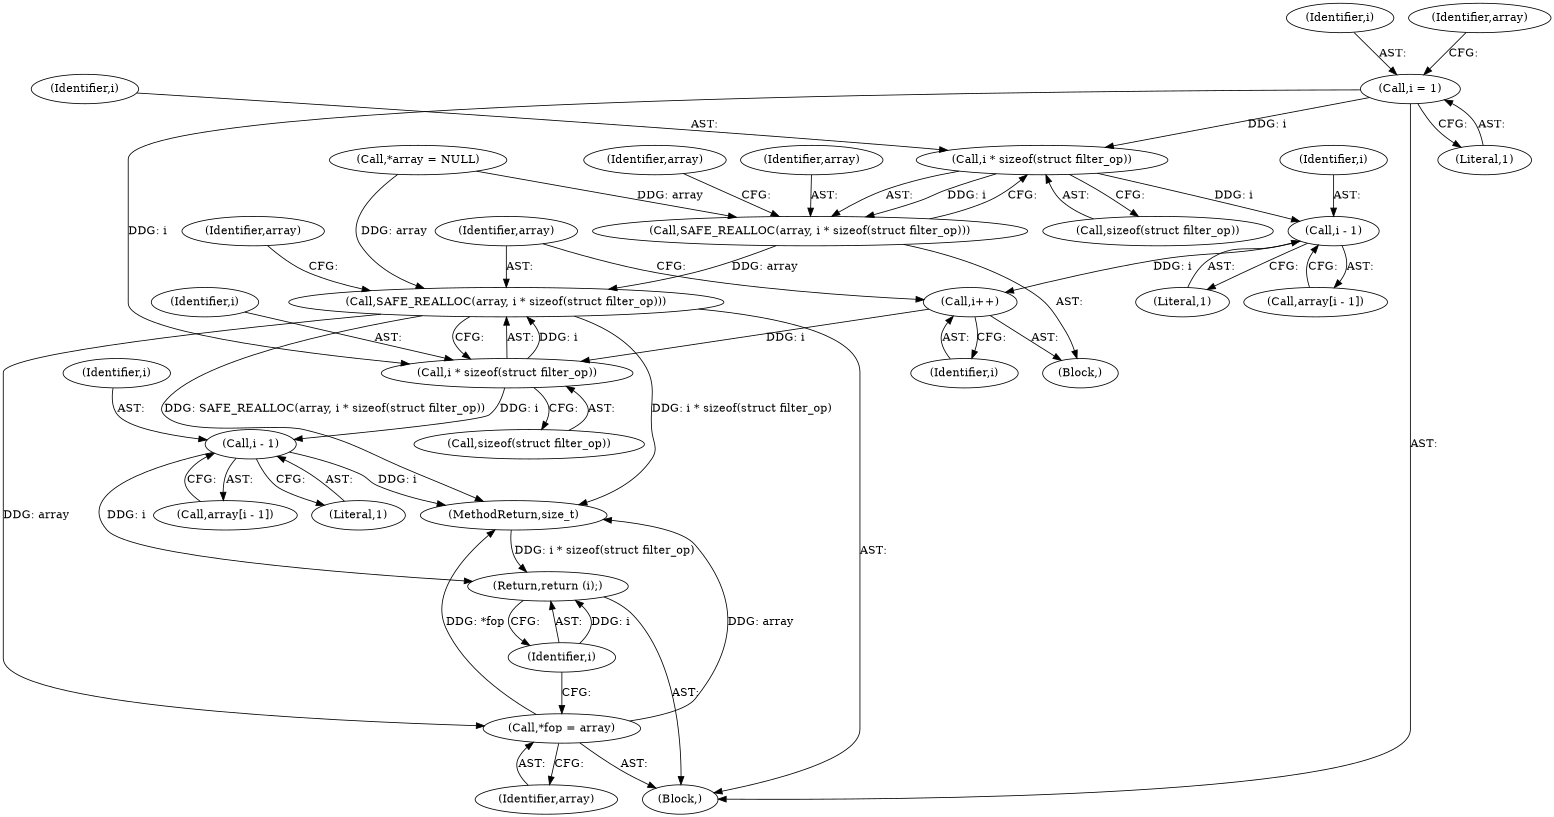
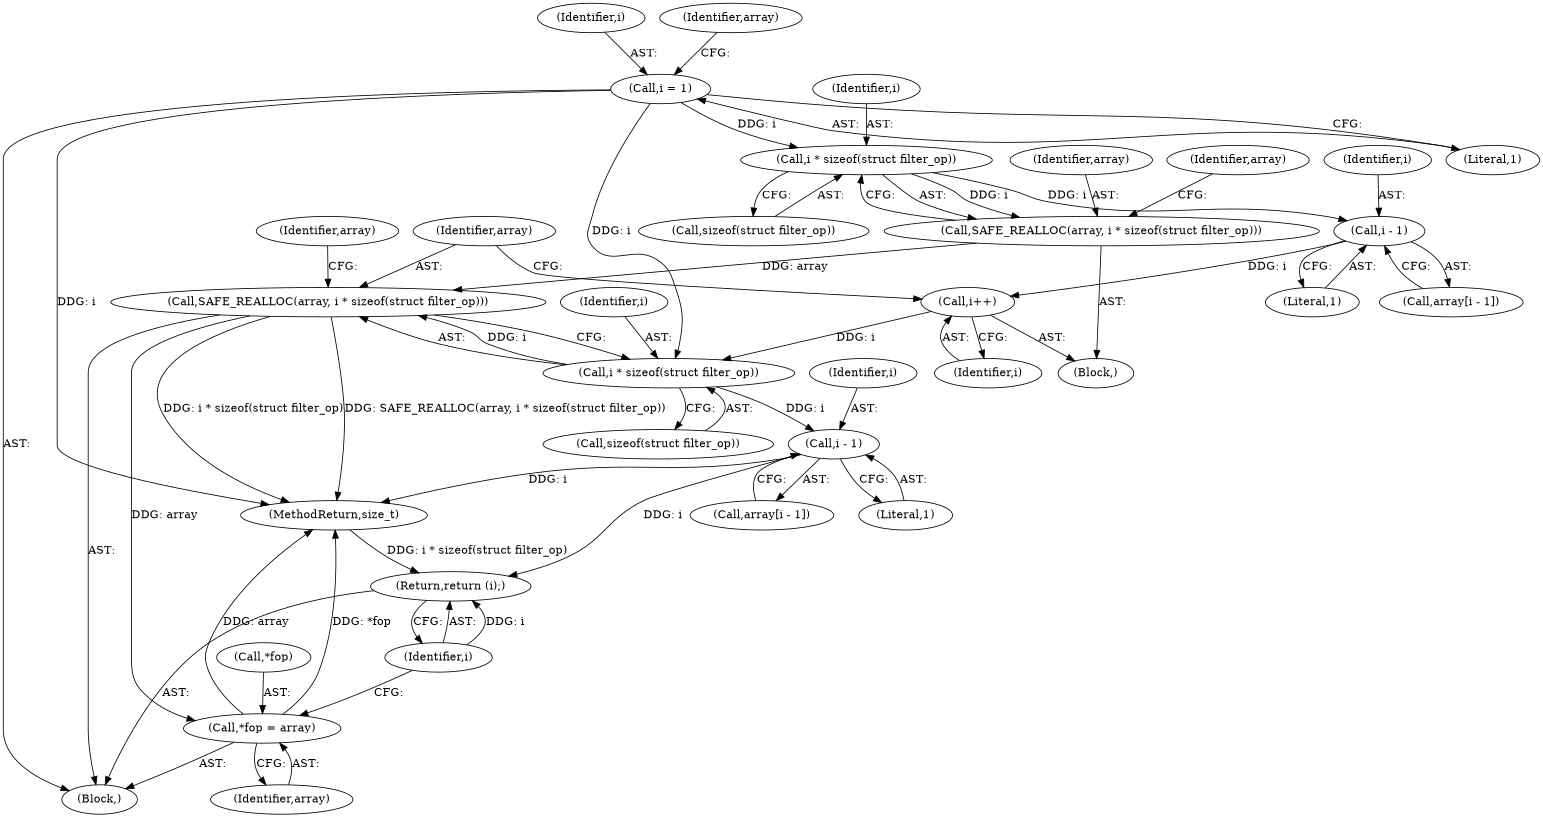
none -> (81, 138)
(418, 160) -> none
none -> (264, 657)
